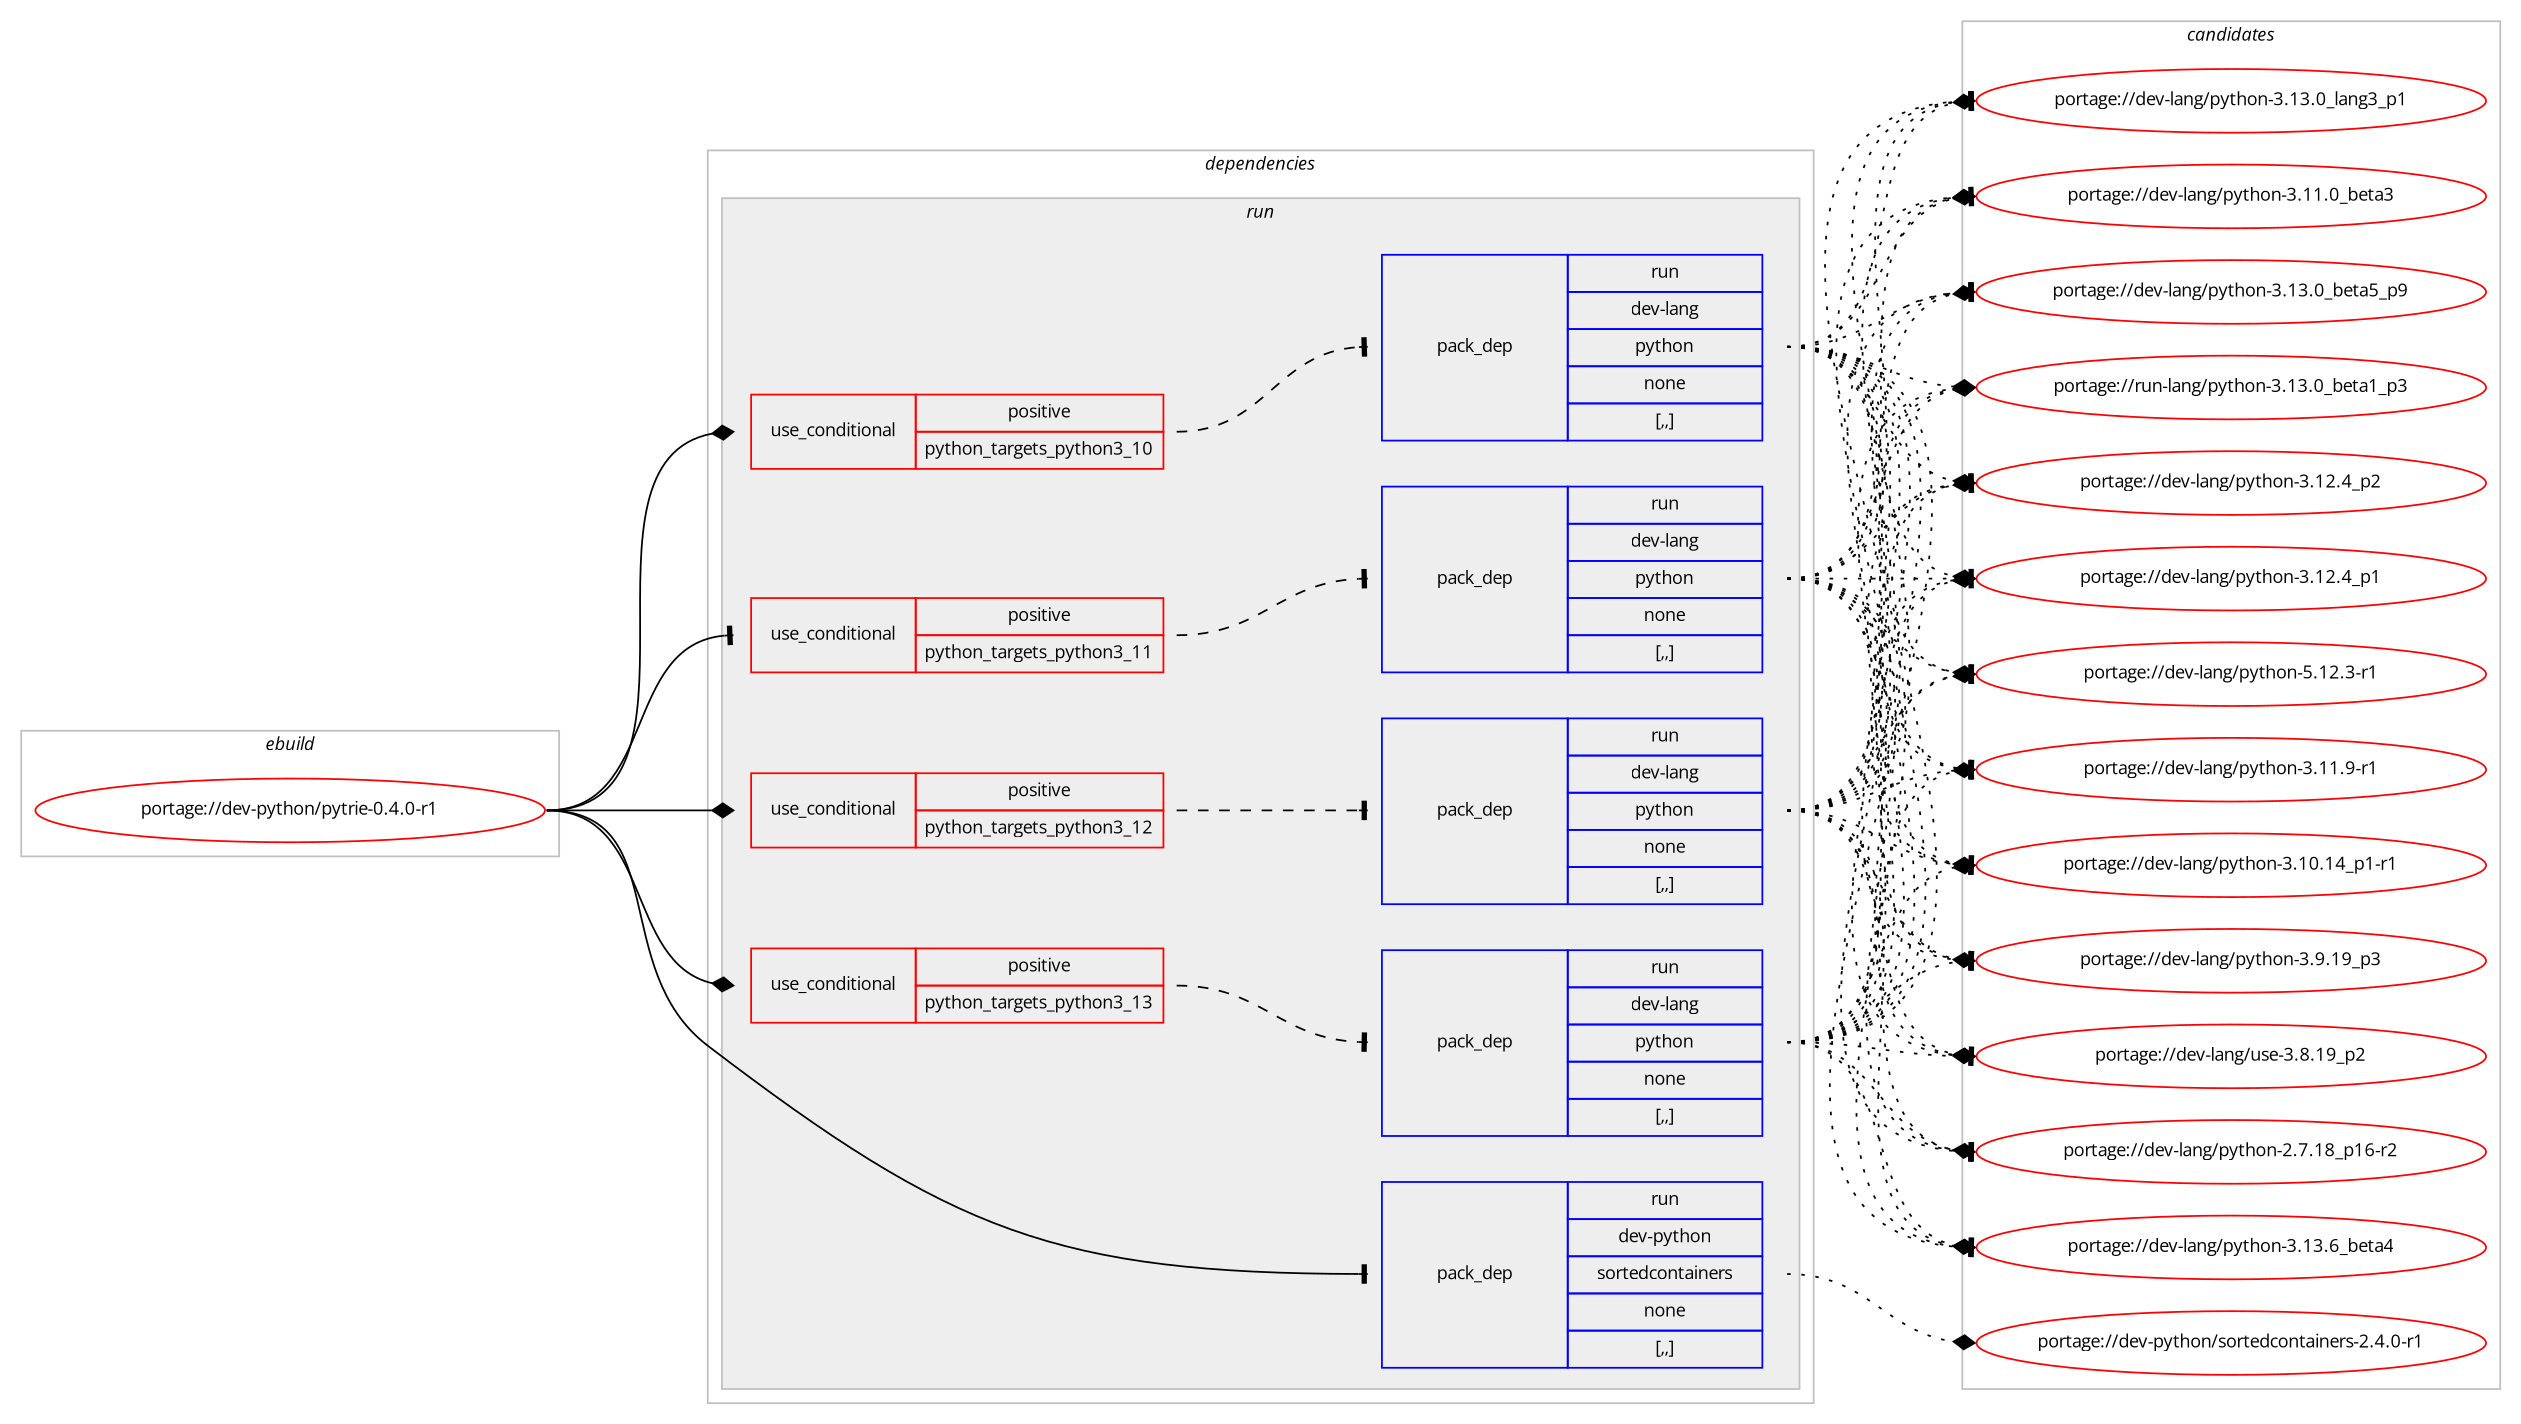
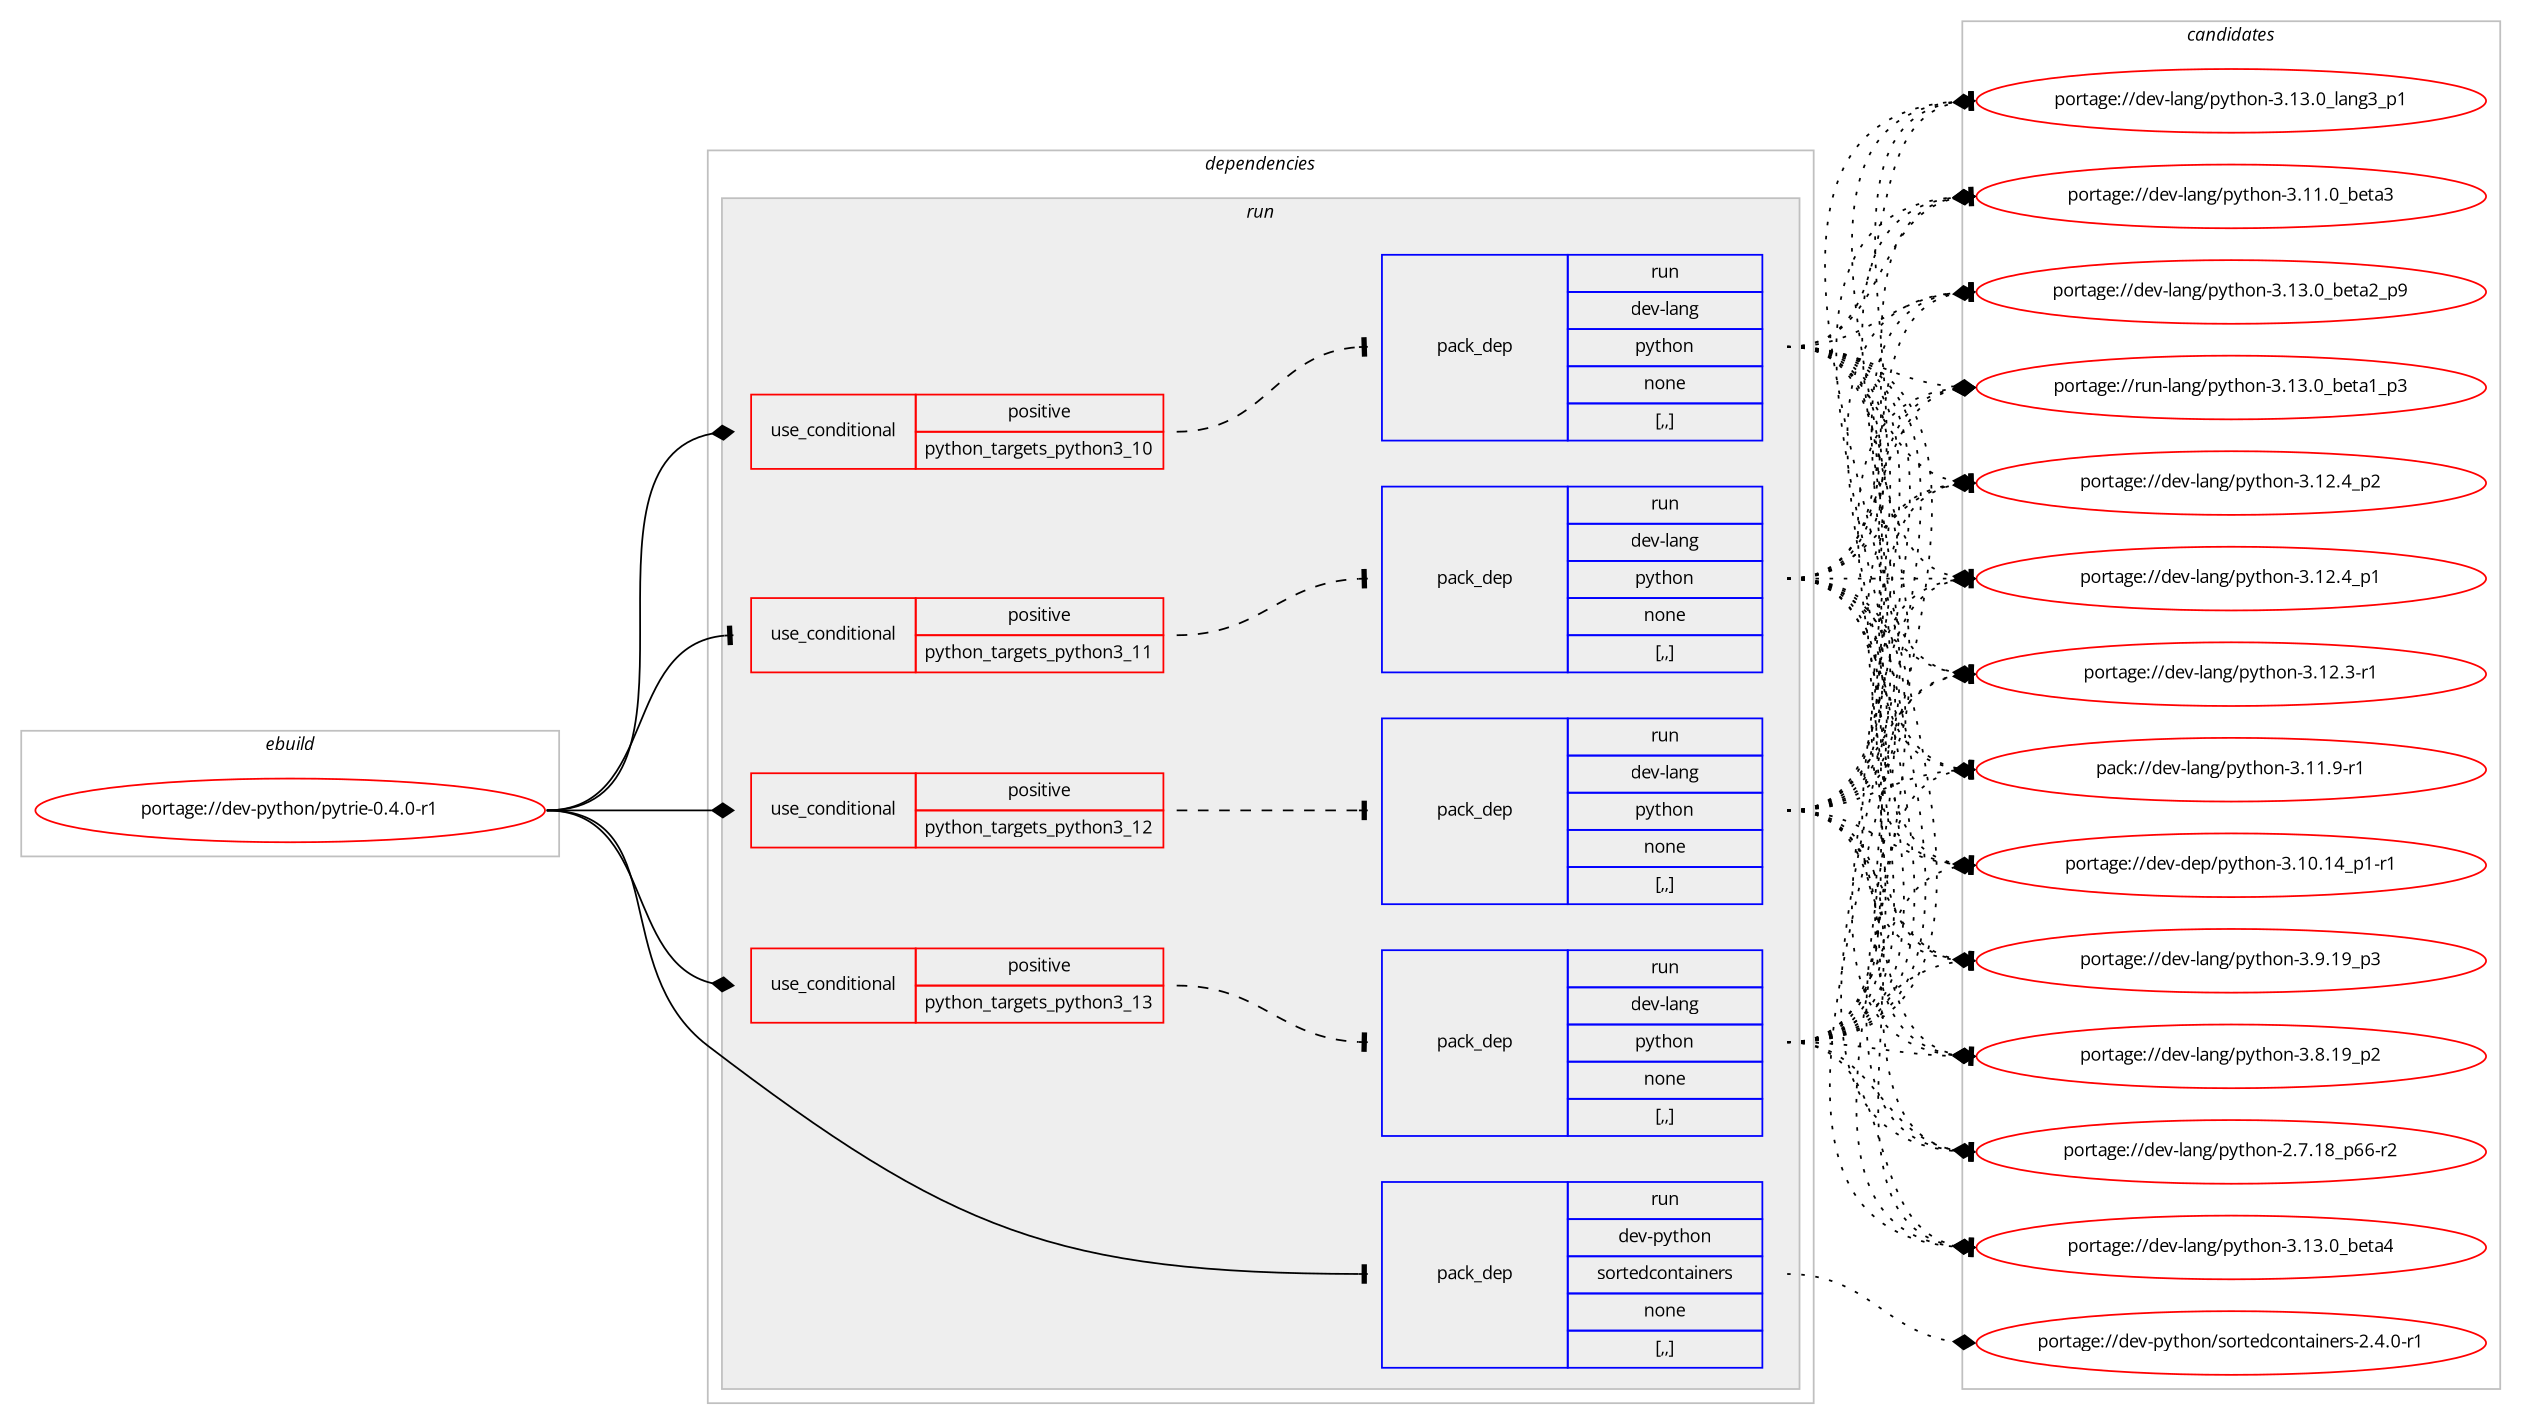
(2231, 292) -> (2231, 292)
(2231, 674) -> (2231, 674)
(2231, 770) -> (2231, 770)
(2231, 865) -> (2231, 865)
(2231, 1056) -> (2231, 1056)
(2231, 1152) -> (2231, 1152)
(2231, 1247) -> (2231, 1247)
